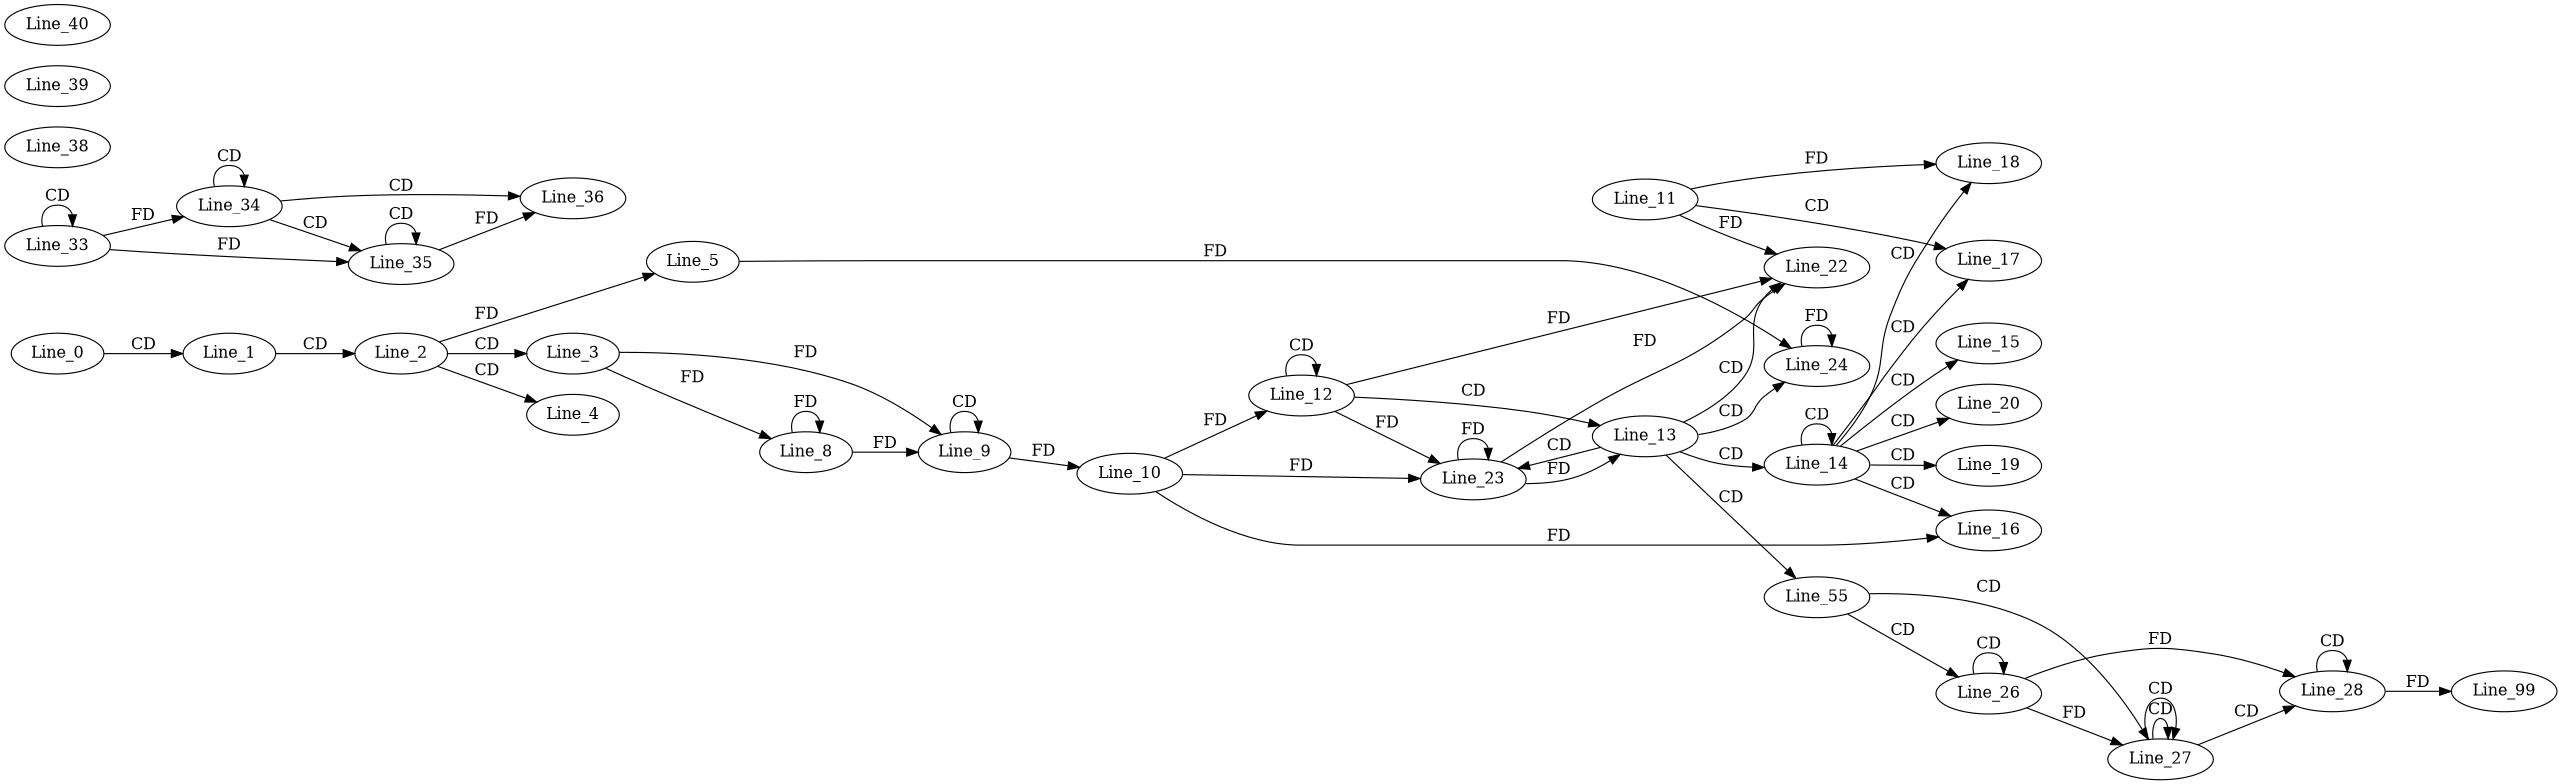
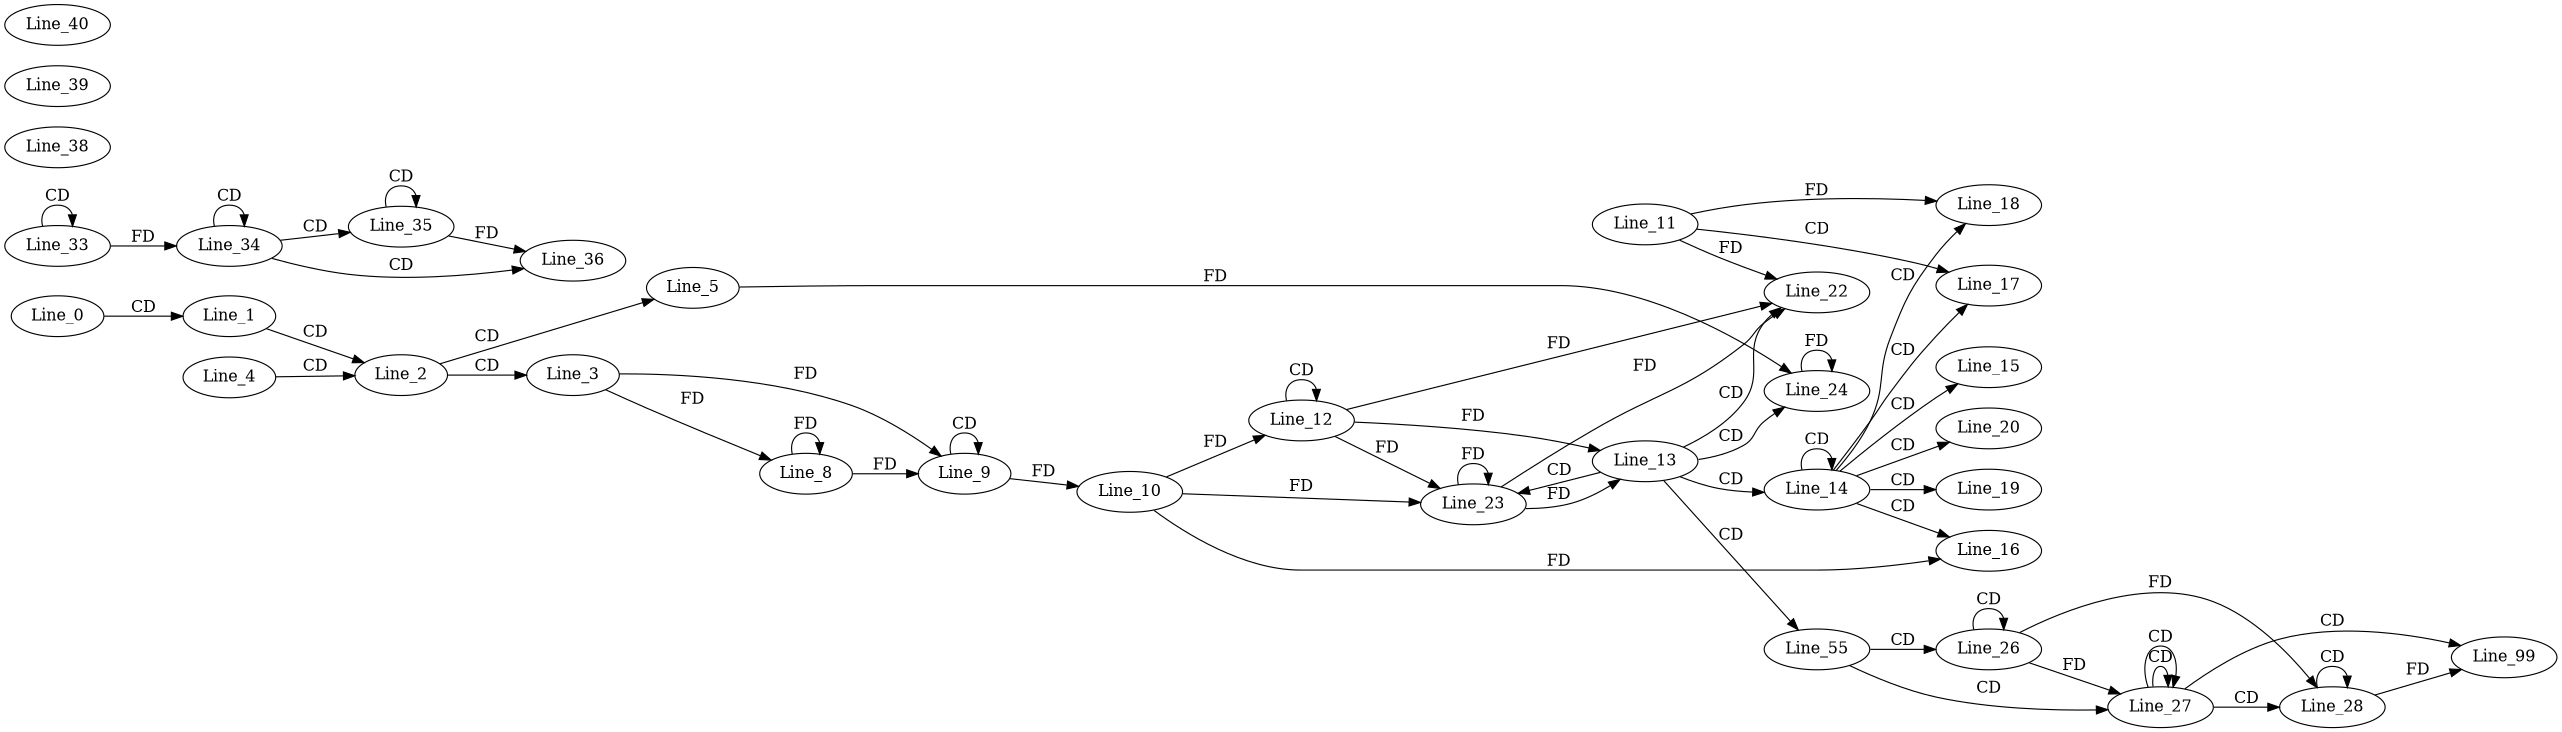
(223, 256) -> none
(487, 314) -> (487, 337)
(482, 382) -> (310, 376)
(1473, 392) -> (1473, 416)
none -> (2311, 633)
